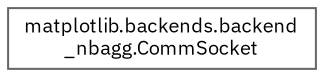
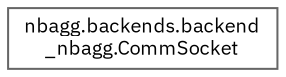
(162, 38) -> (143, 38)
